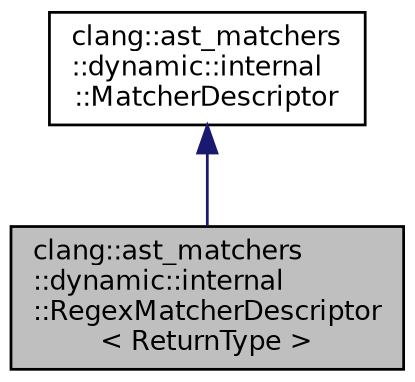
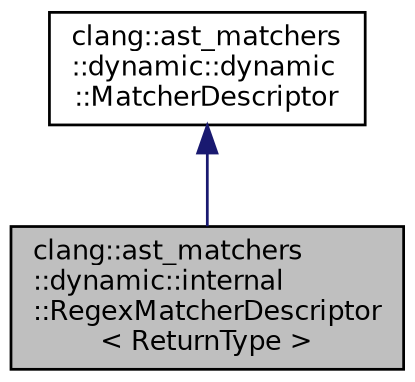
(207, 69) -> (207, 69)
